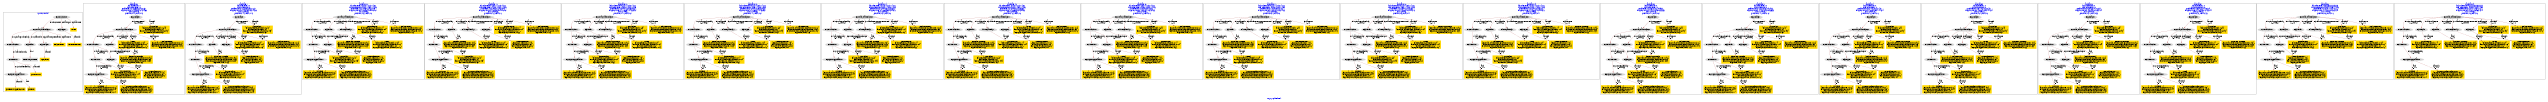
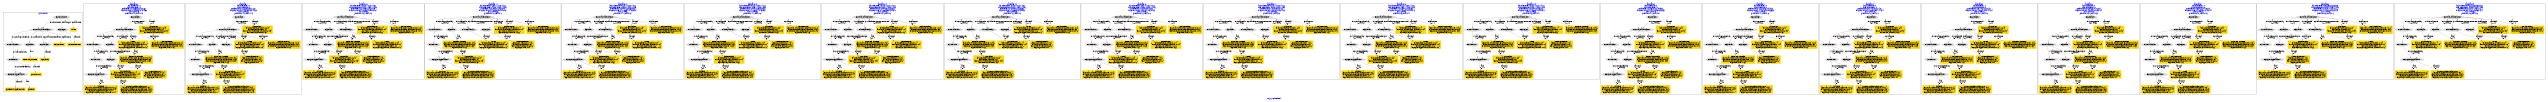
(43, 13) -> (43, 13)
(30, 60) -> (30, 60)
